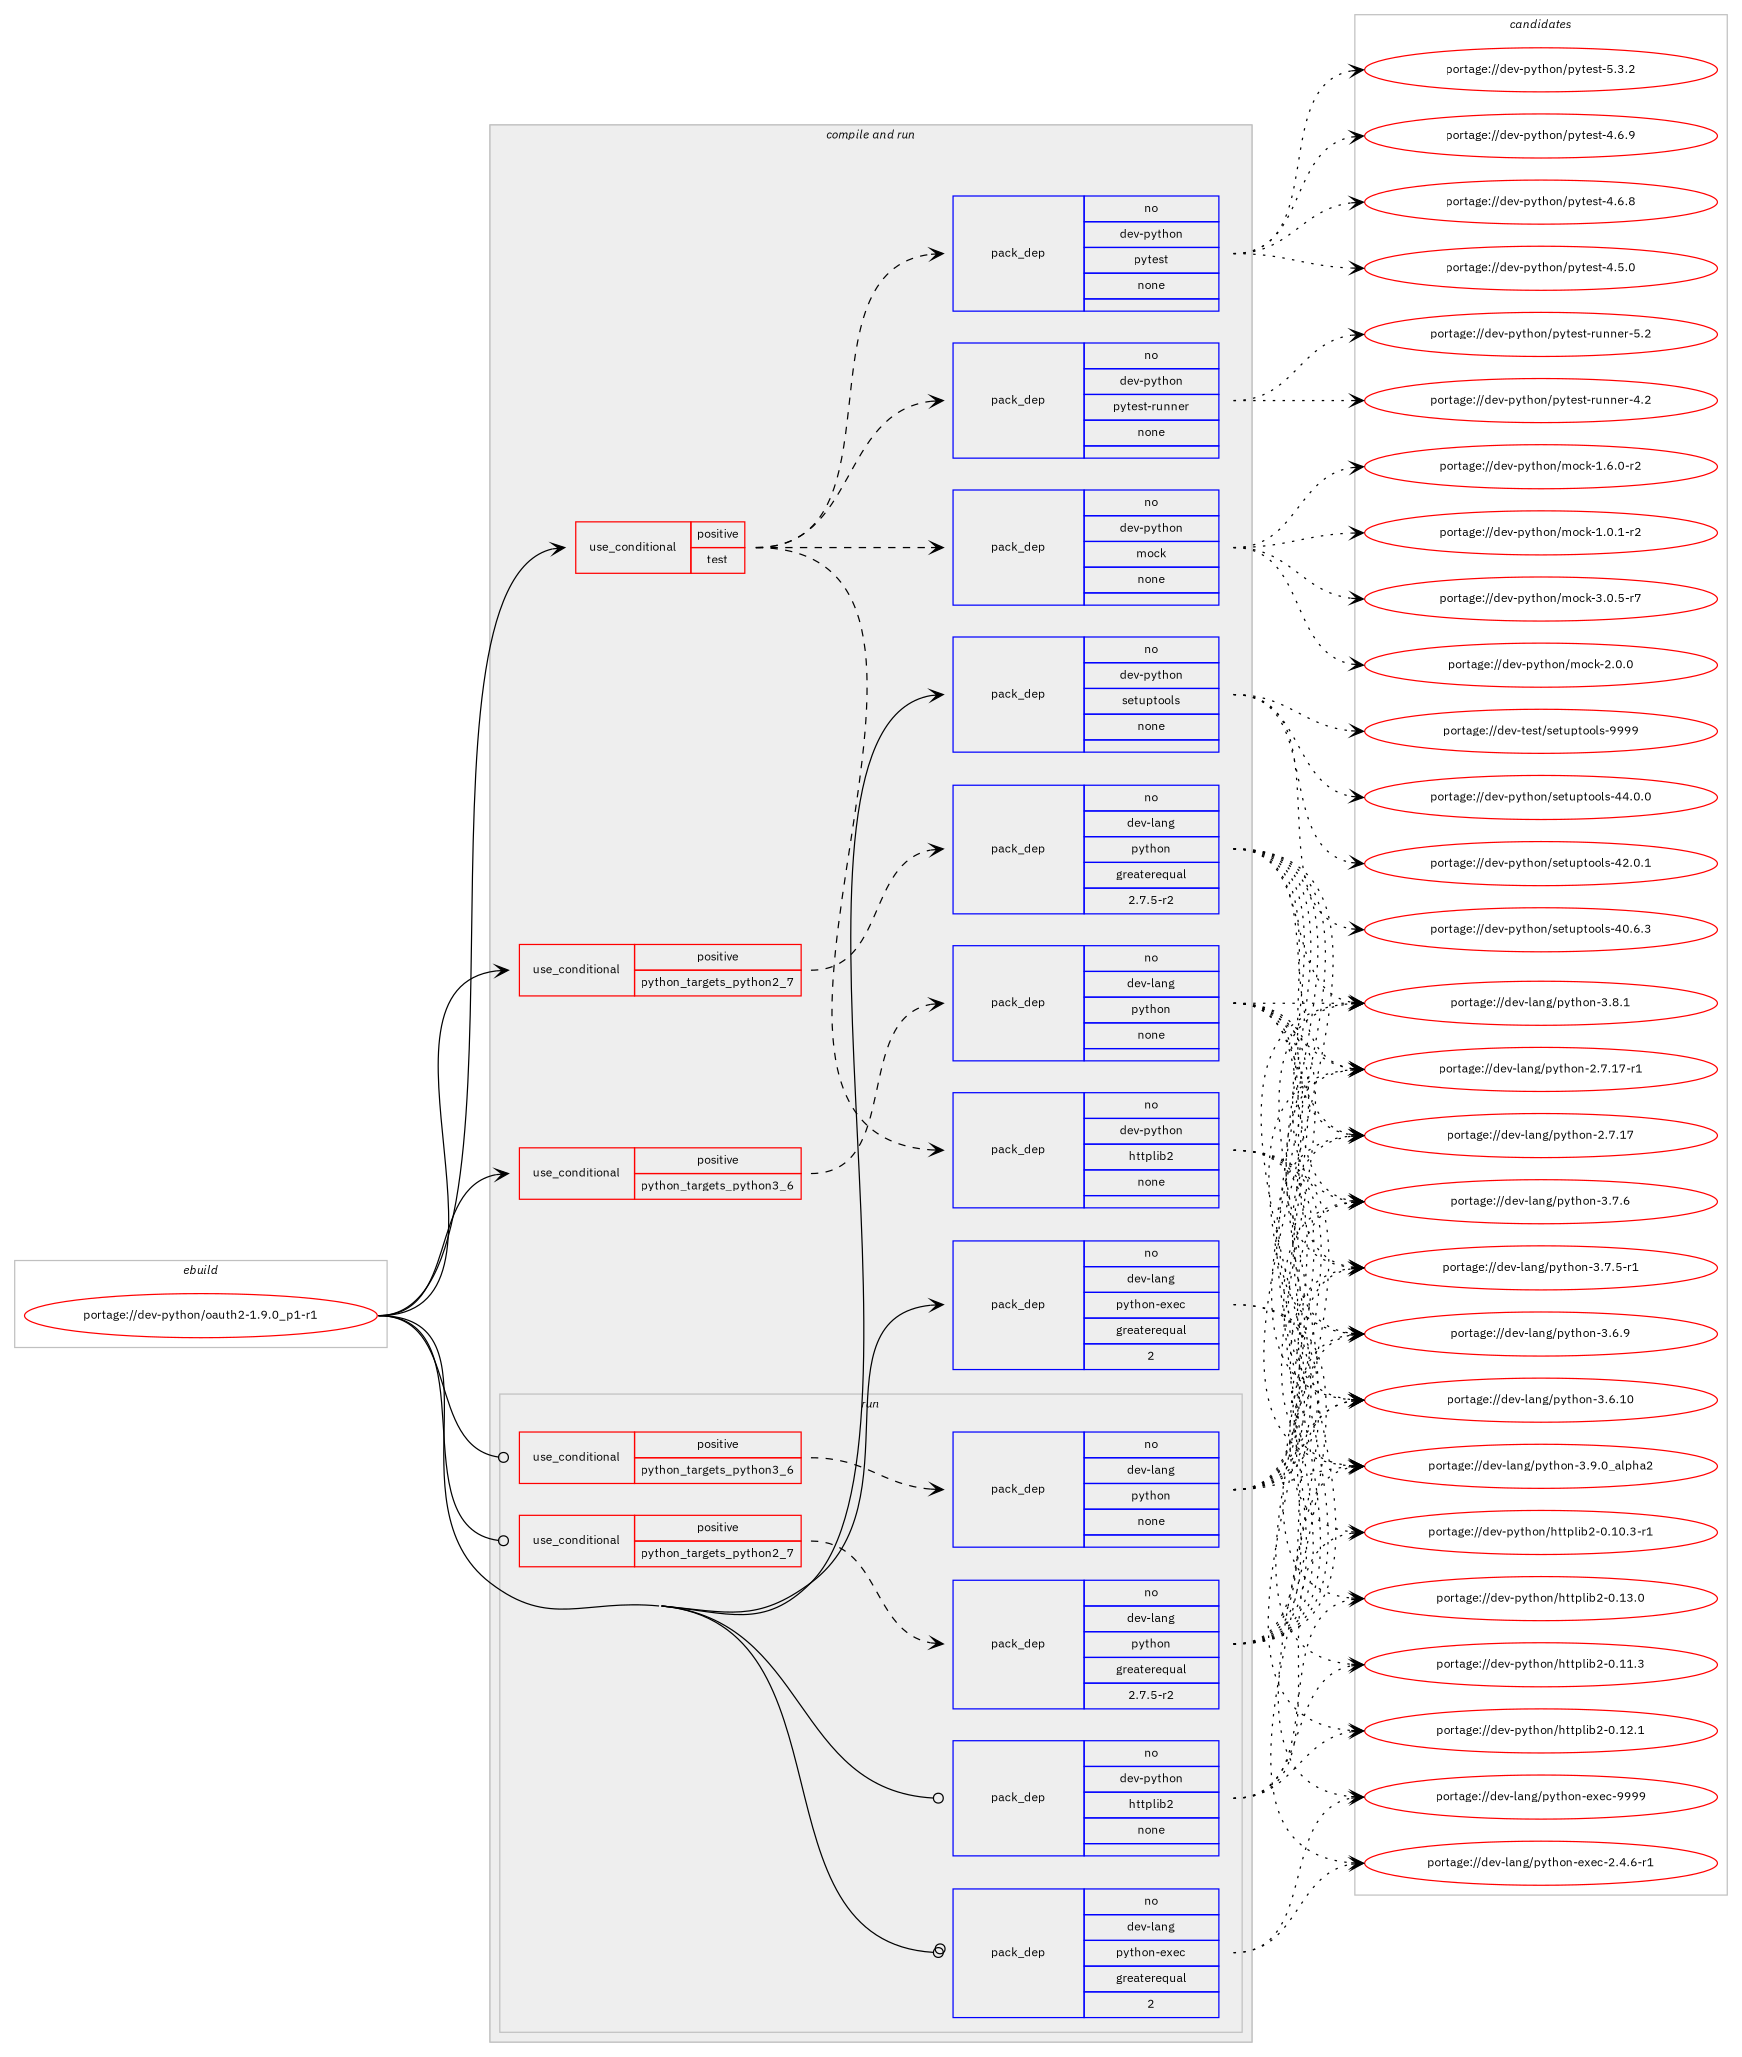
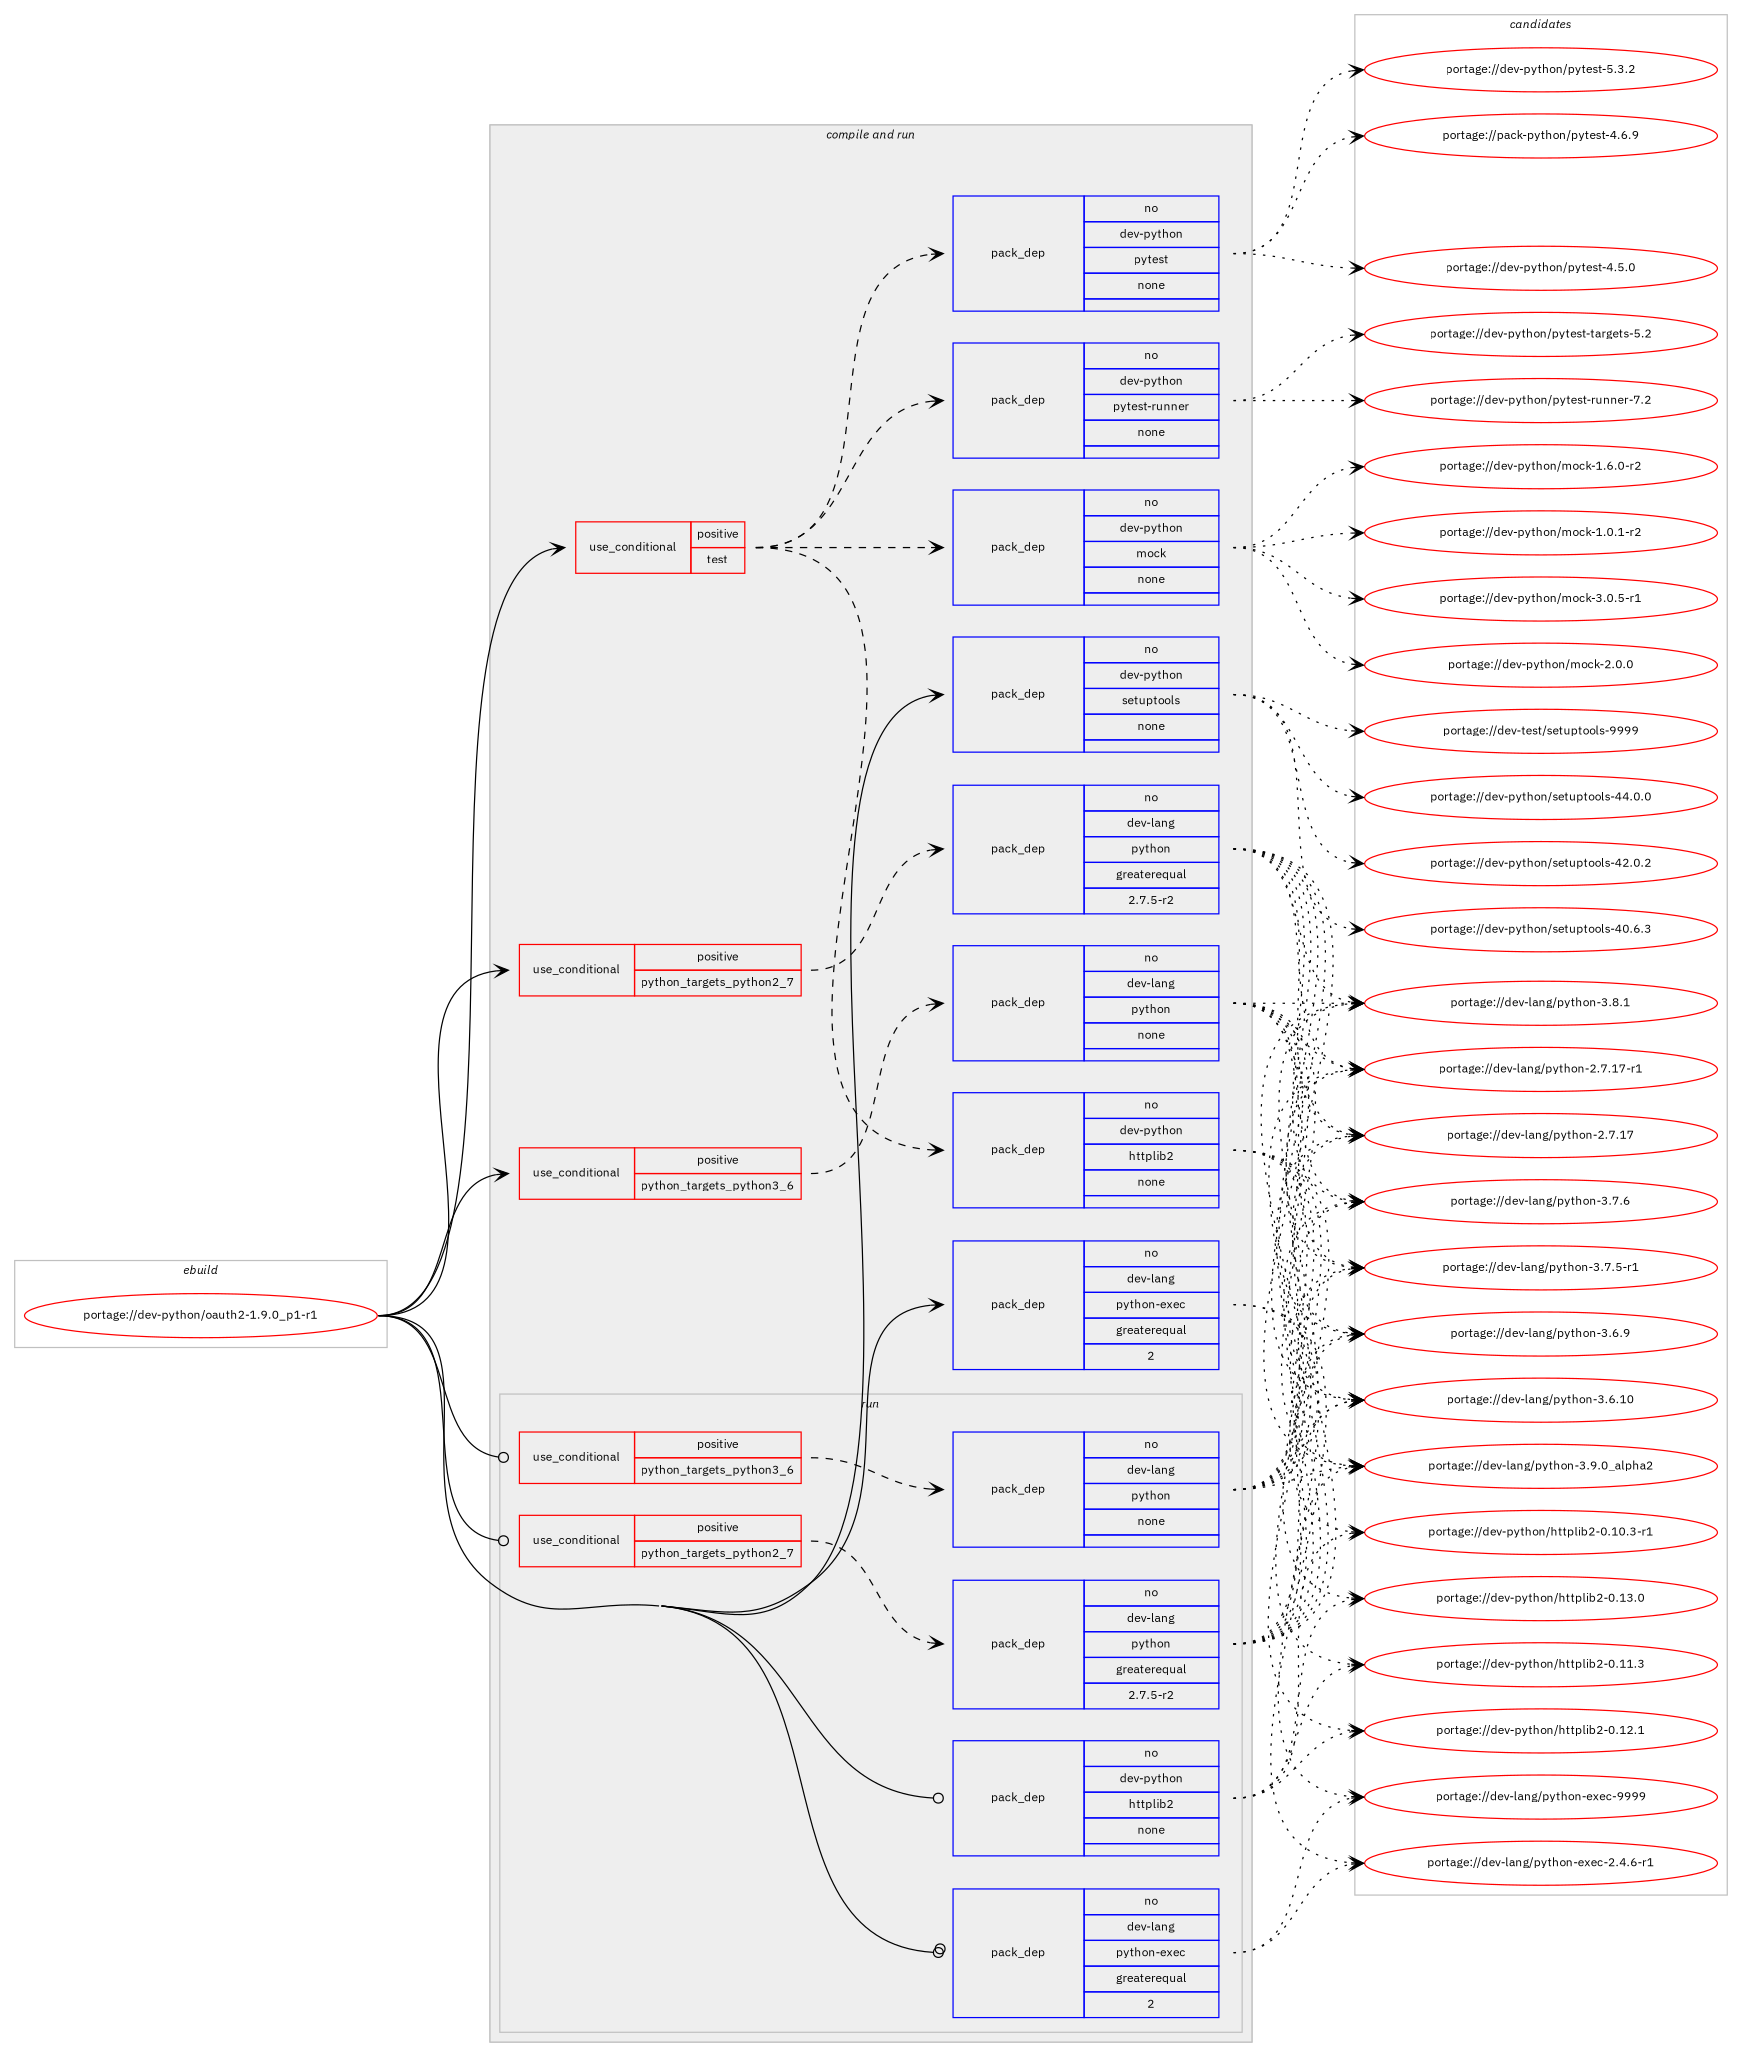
(1541, 136) -> (1541, 136)
(1541, 202) -> none
(1541, 334) -> (1541, 334)
(1541, 401) -> (1541, 401)
(1541, 599) -> (1541, 599)
(1541, 864) -> (1541, 864)
